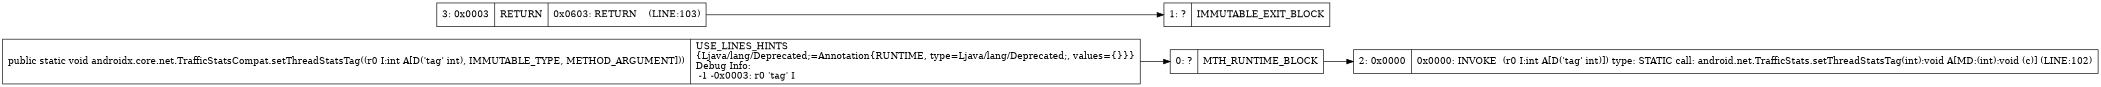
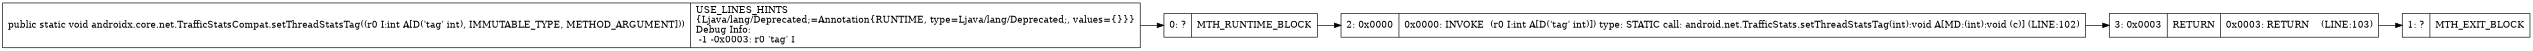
(627, 14) -> (2300, 25)
(1261, 14) -> (2480, 25)
none -> (2094, 25)
